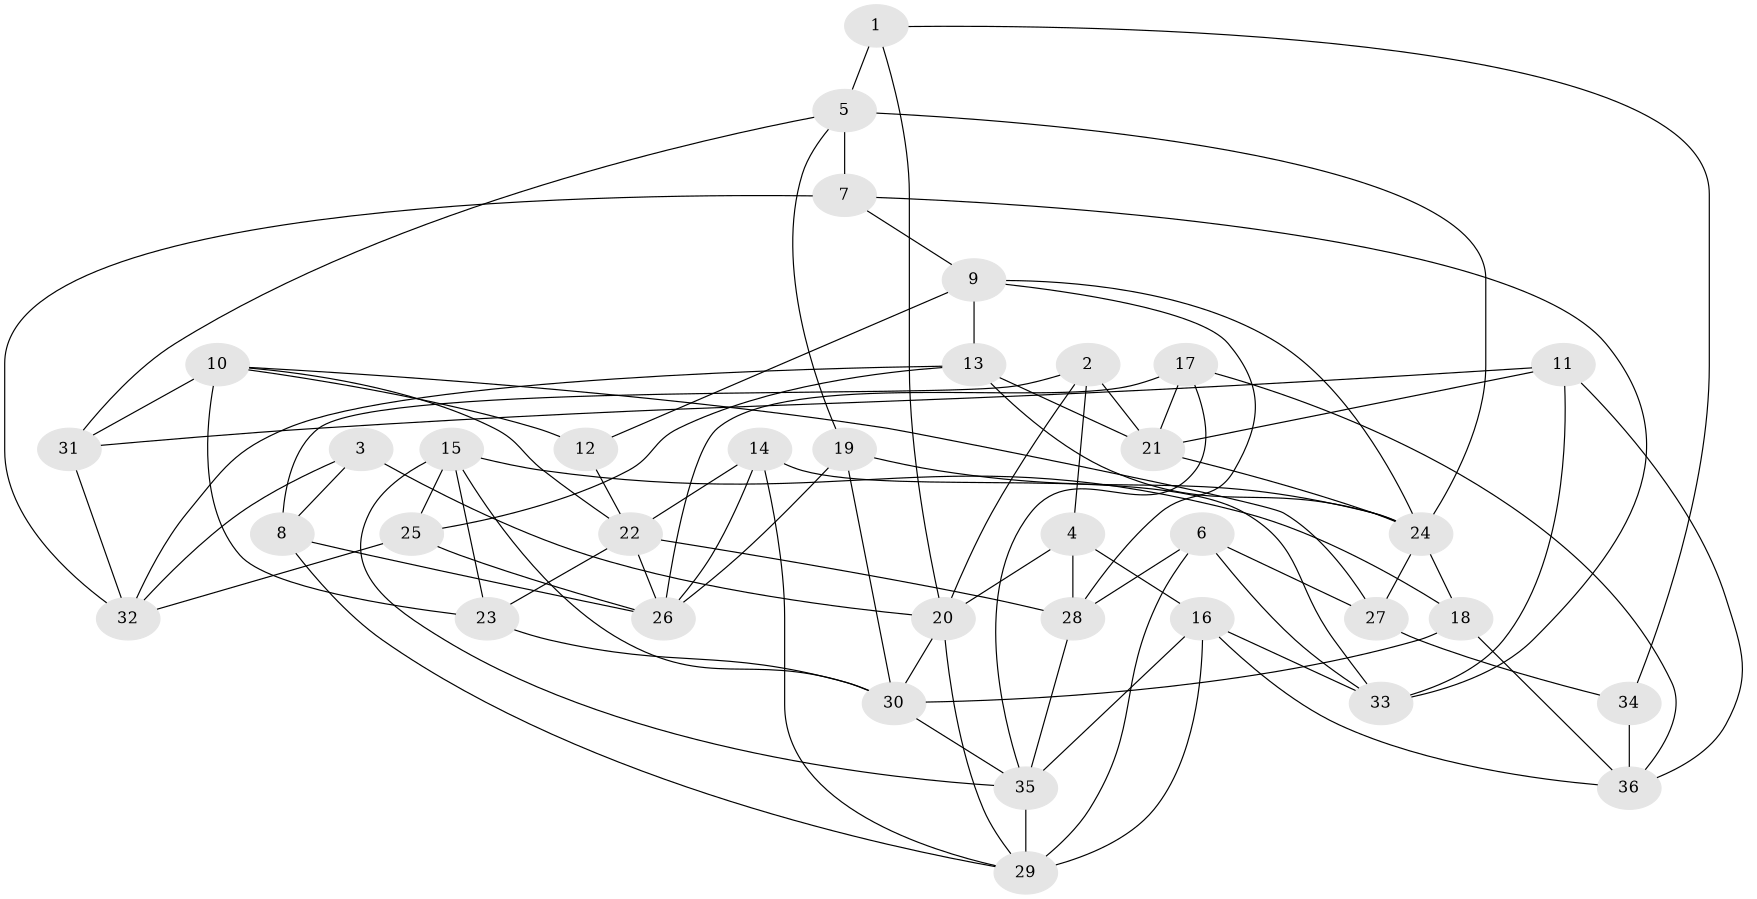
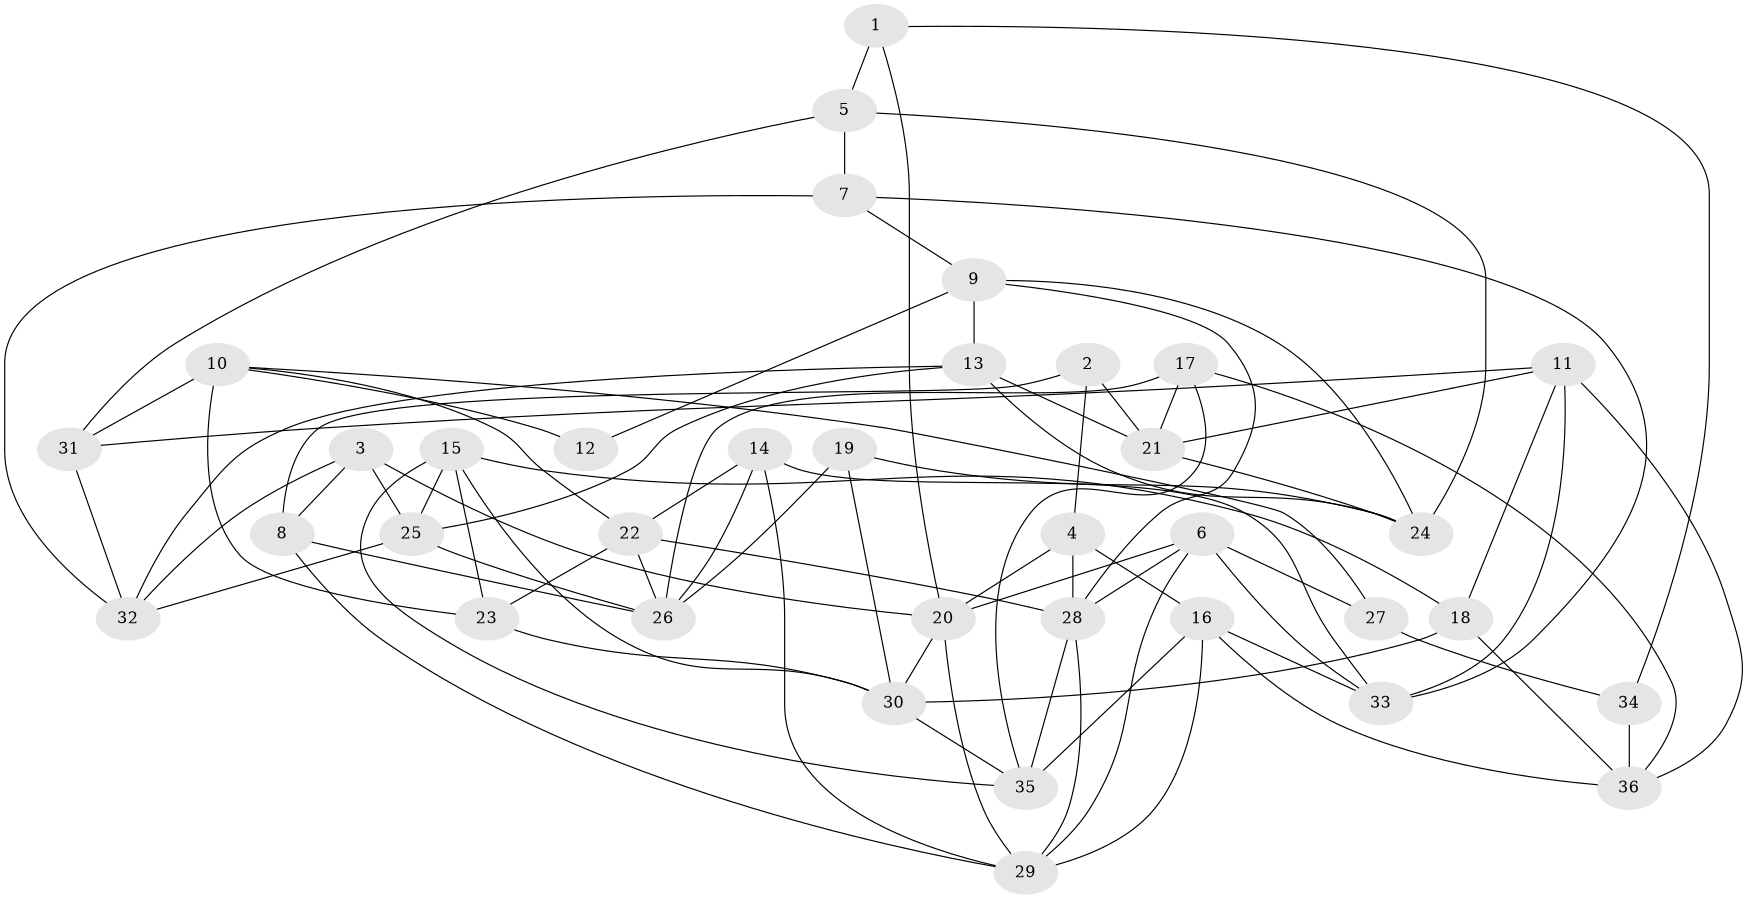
(795, 278) -> none
(608, 492) -> none
(1003, 493) -> (1083, 573)
none -> (390, 497)
(1401, 572) -> none
(1441, 576) -> (1512, 492)
(1026, 831) -> (1079, 751)
